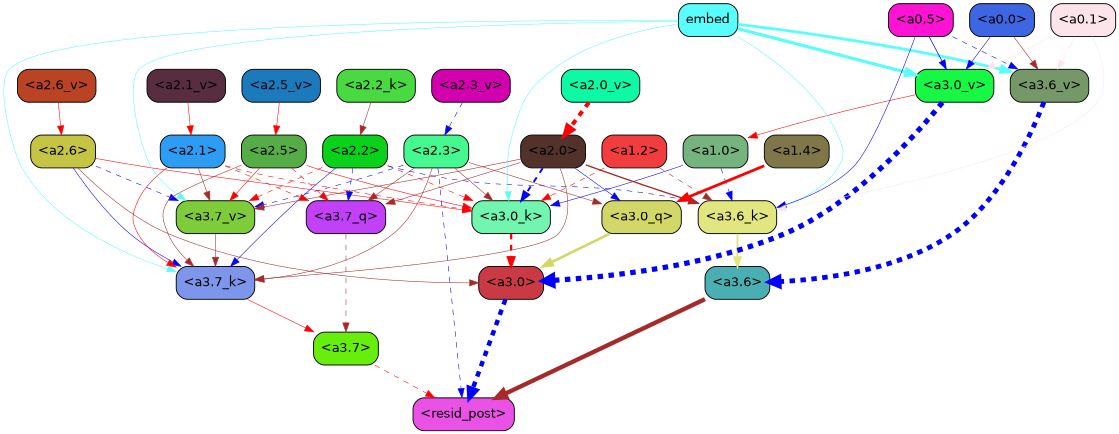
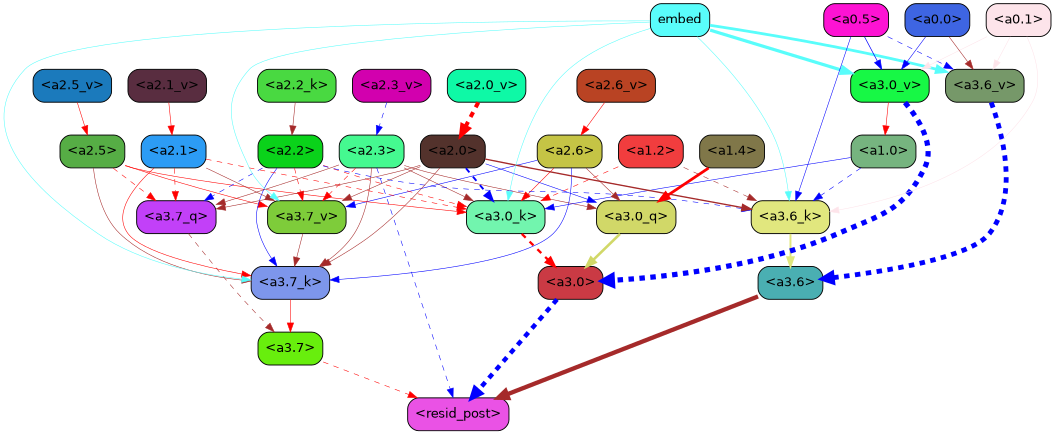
(133, 182) -> (483, 174)
(345, 183) -> (342, 181)
(261, 262) -> (600, 181)
